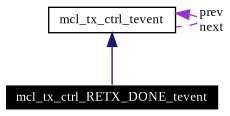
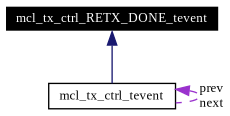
(112, 66) -> (112, 64)
